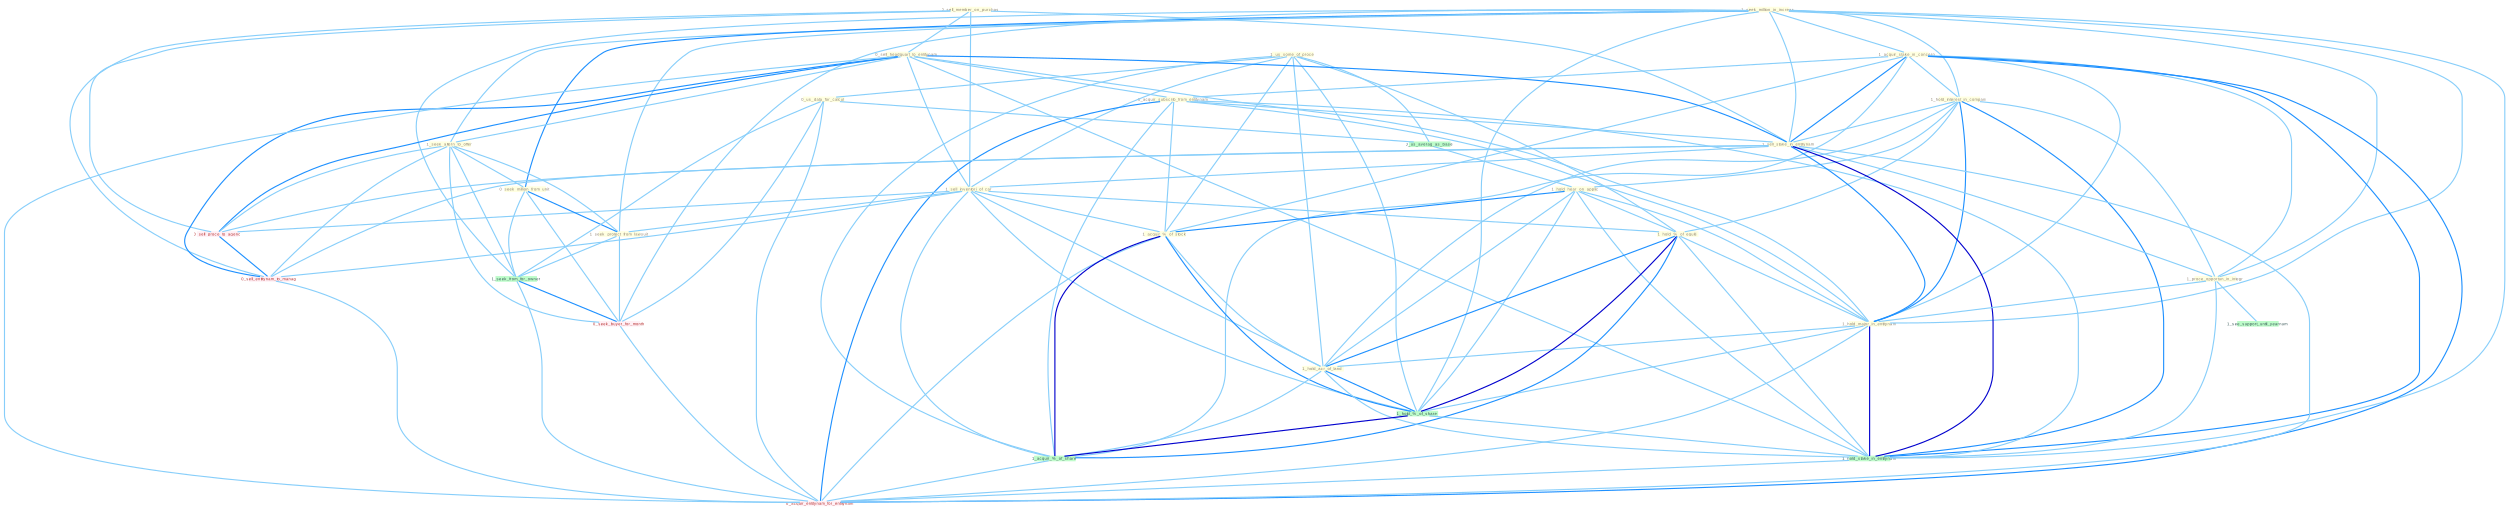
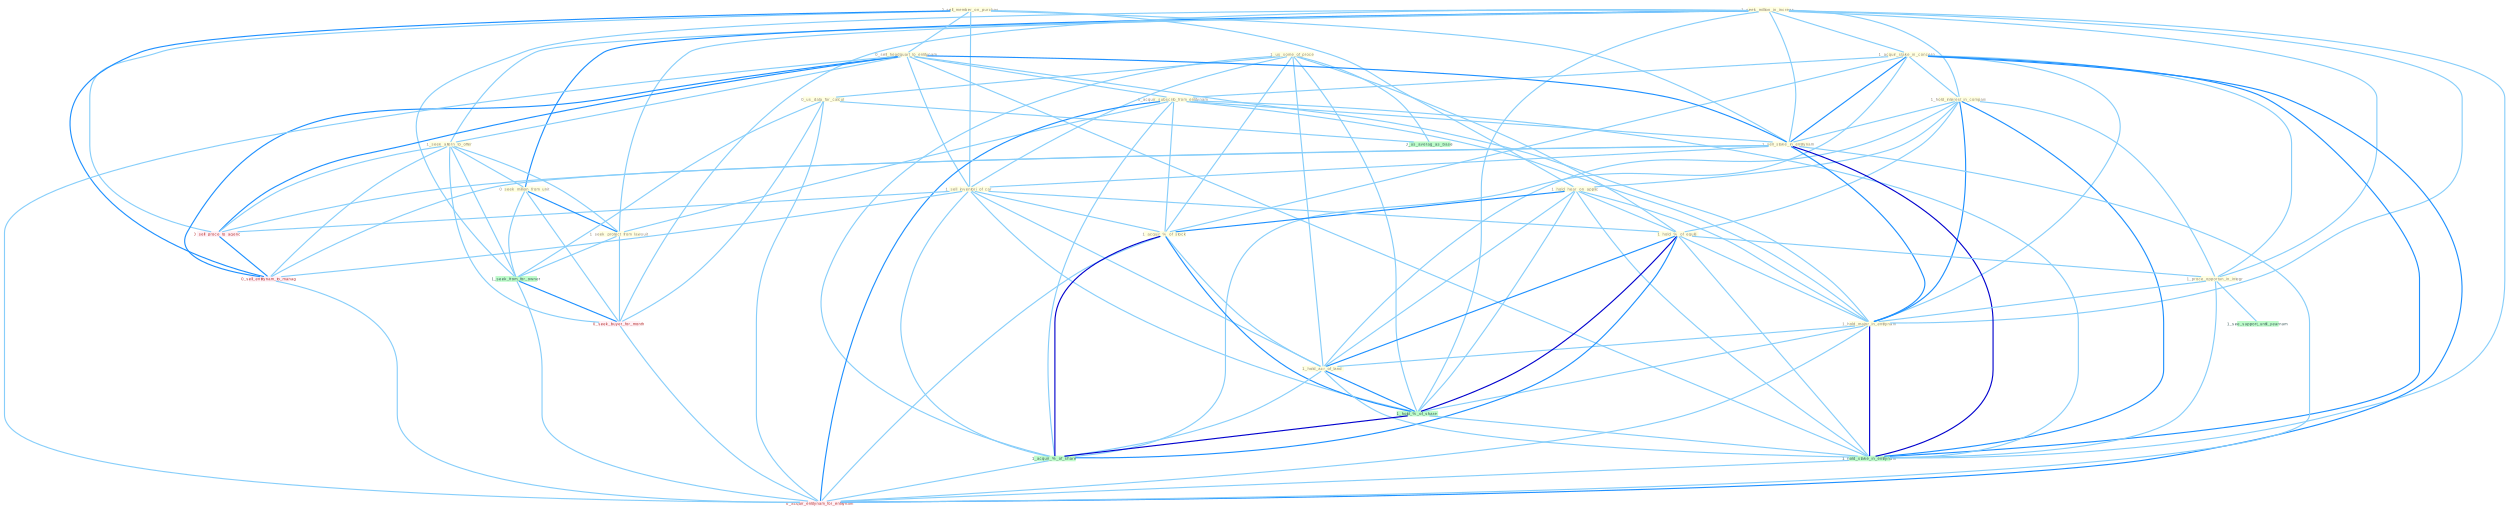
(80, 93) -> (80, 93)
(1506, 168) -> (1298, 46)
(2005, 206) -> (1934, 255)
(794, 212) -> (855, 174)
